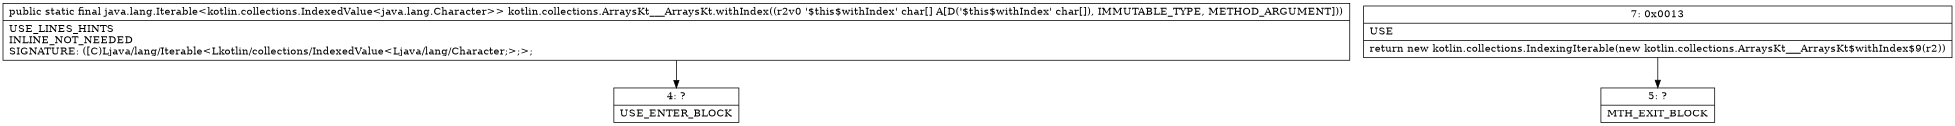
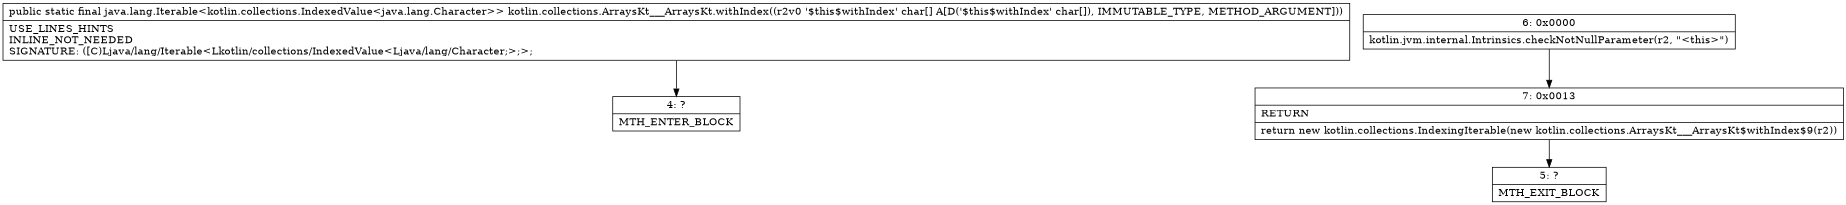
(1382, 31) -> (1285, 113)
none -> (1549, 32)
(676, 113) -> (676, 122)
